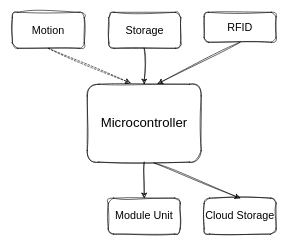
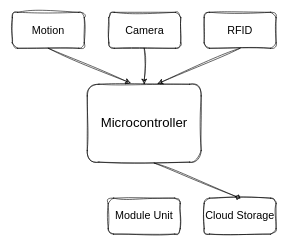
(240, 27) -> (240, 30)
(145, 30) -> (145, 30)
(88, 65) -> (88, 65)
(144, 179) -> none
(233, 195) -> (233, 195)
